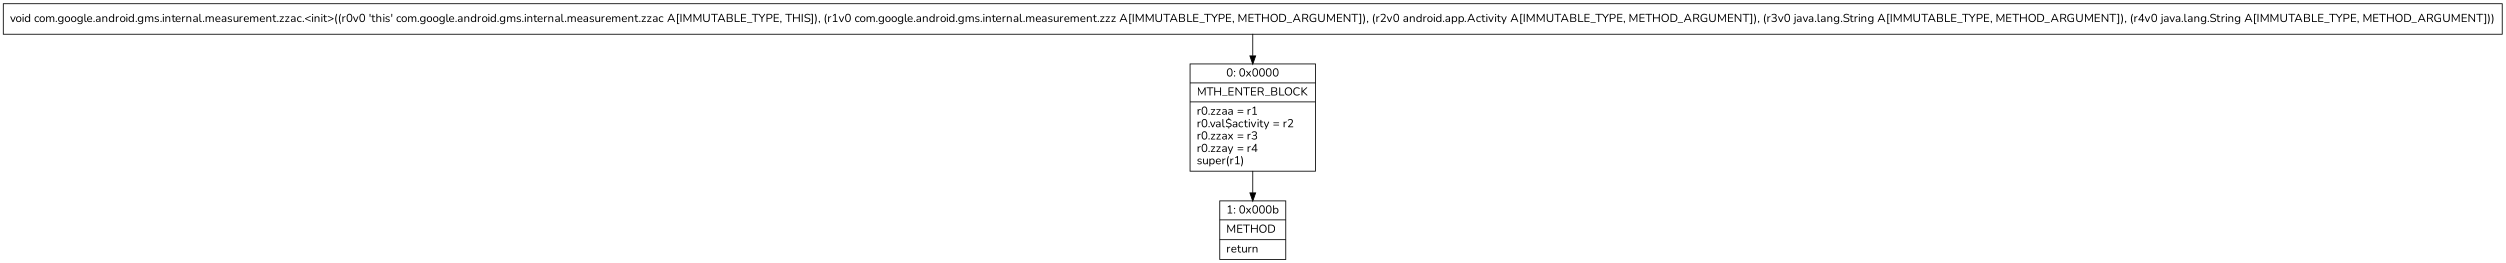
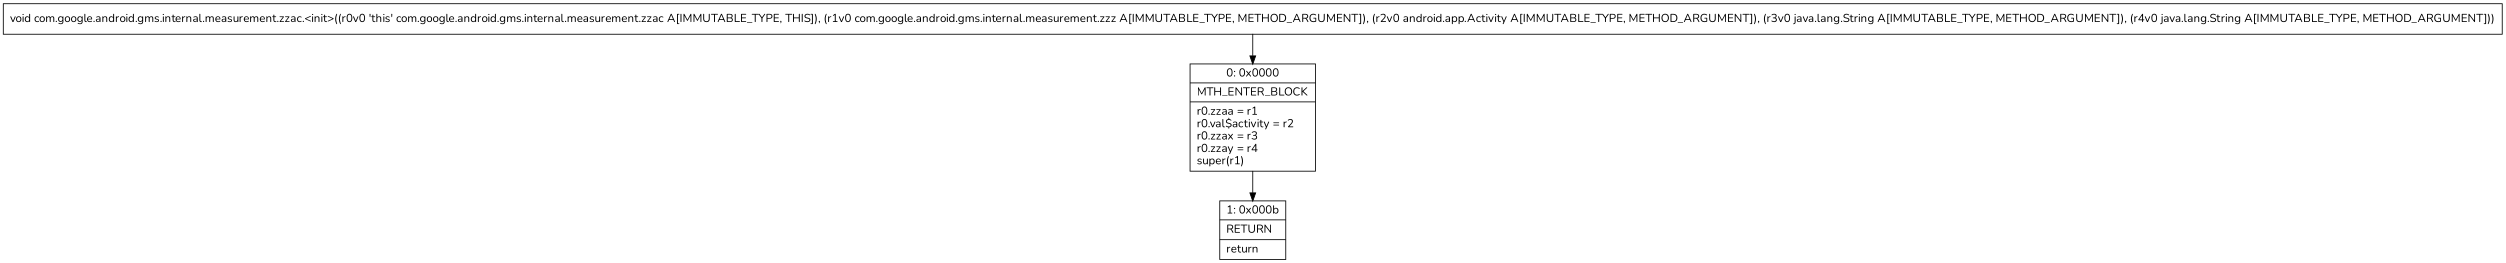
(1252, 229) -> (1249, 229)
